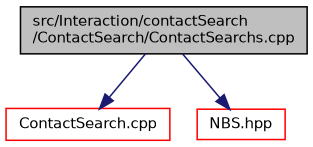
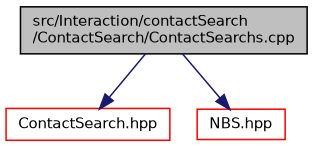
(88, 124) -> (88, 124)
